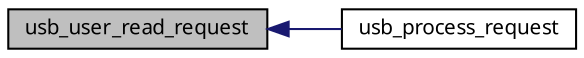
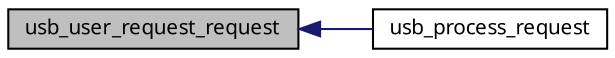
(138, 29) -> (153, 29)
